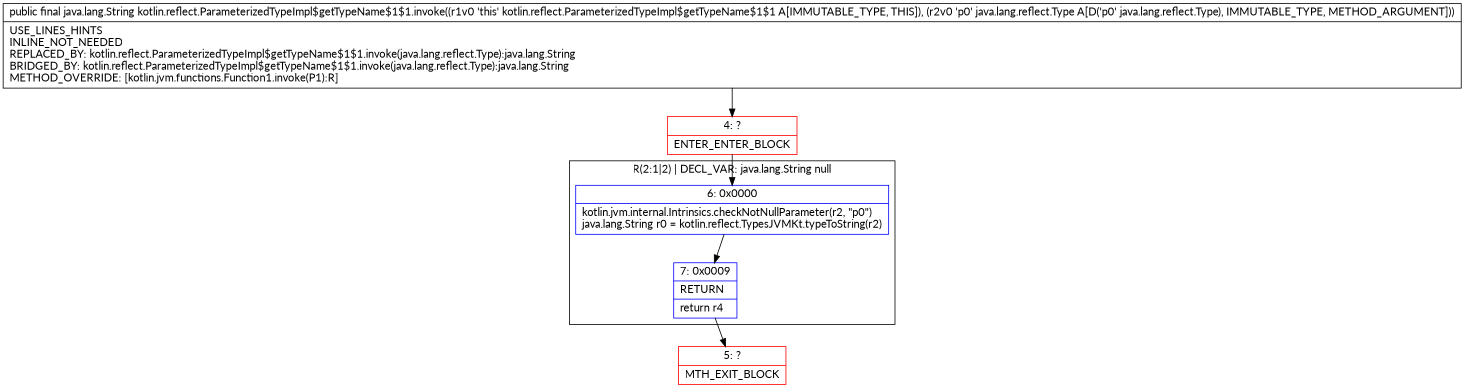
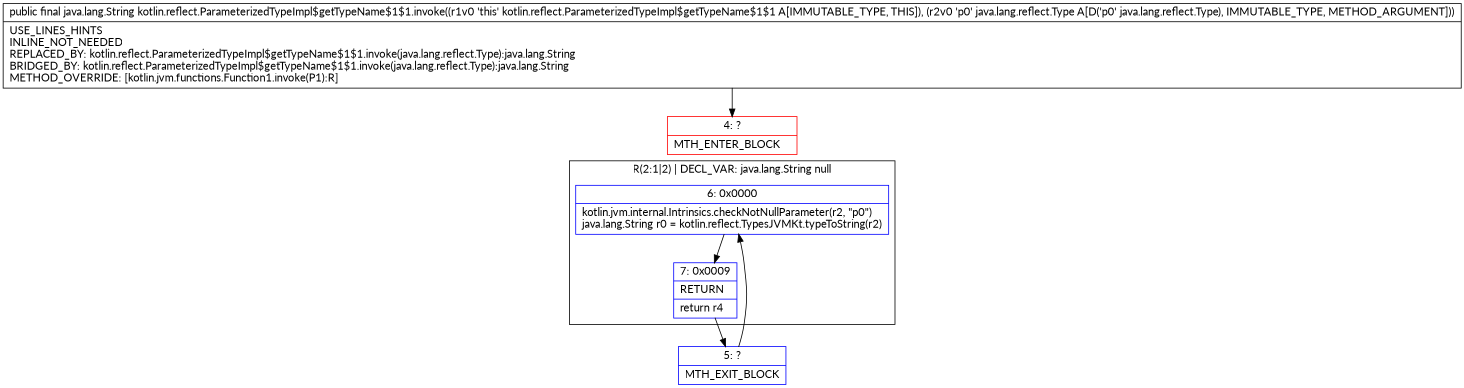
(732, 145) -> (727, 145)
(732, 166) -> (747, 295)
(732, 366) -> (732, 366)
